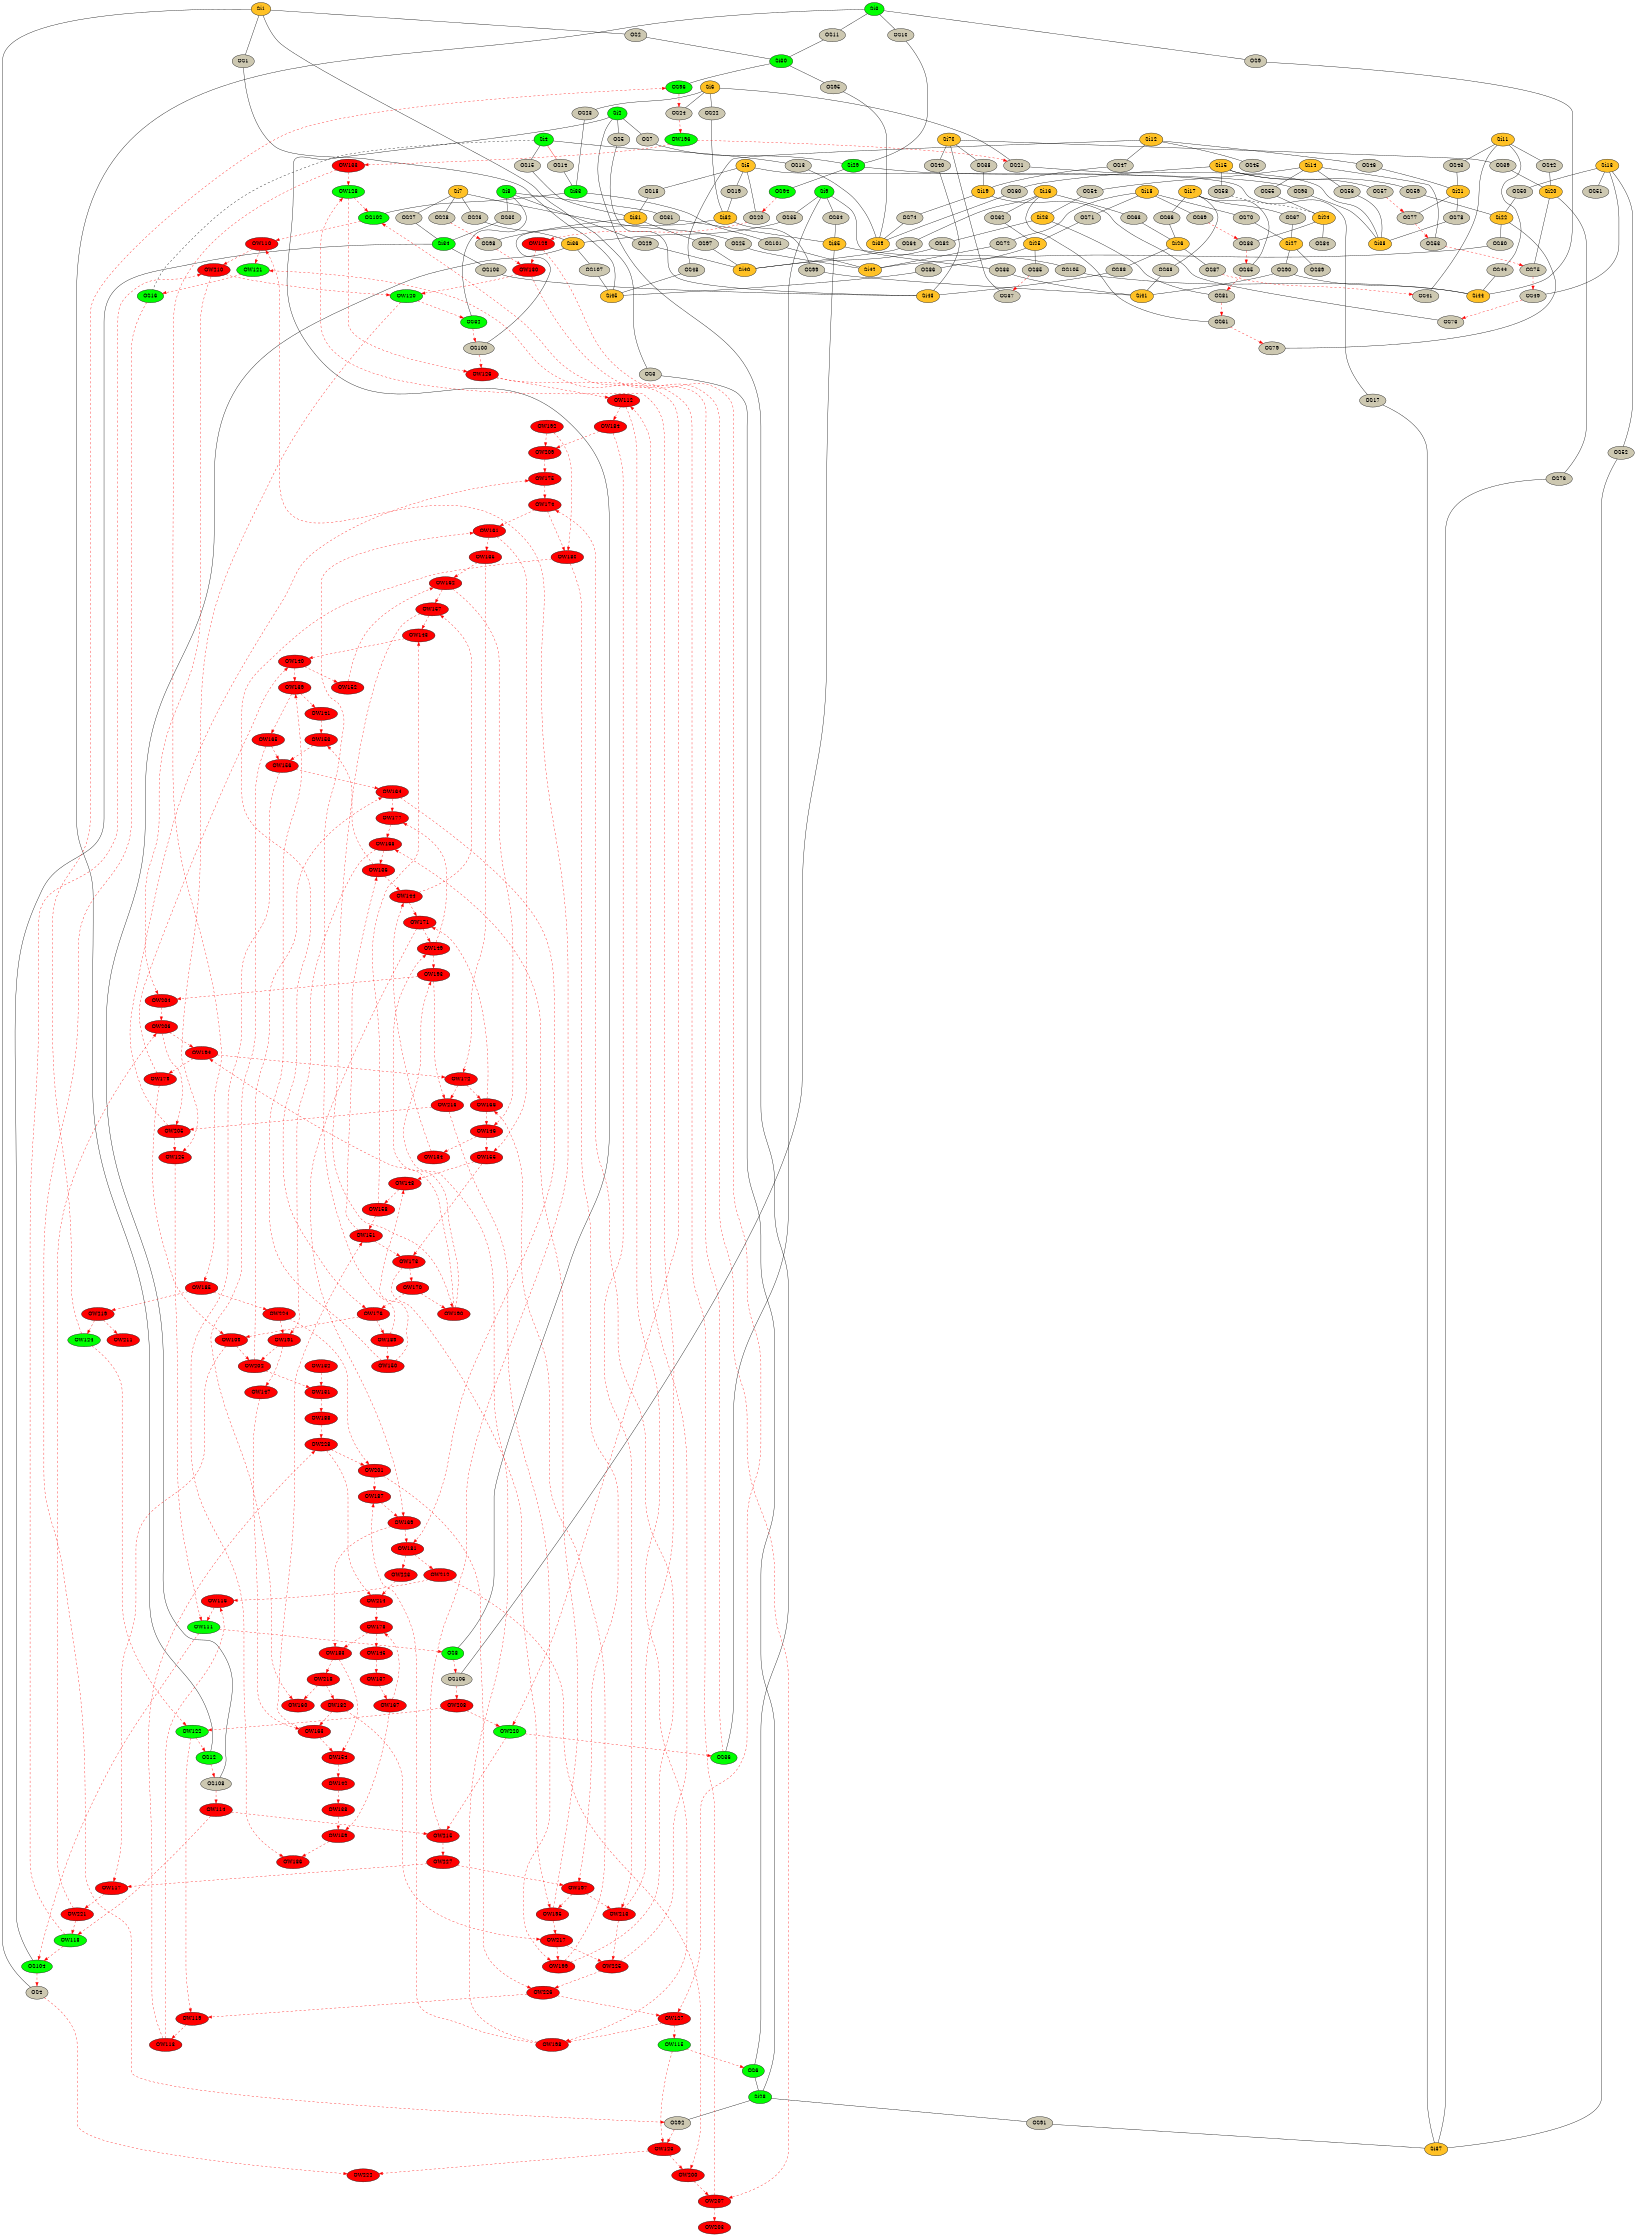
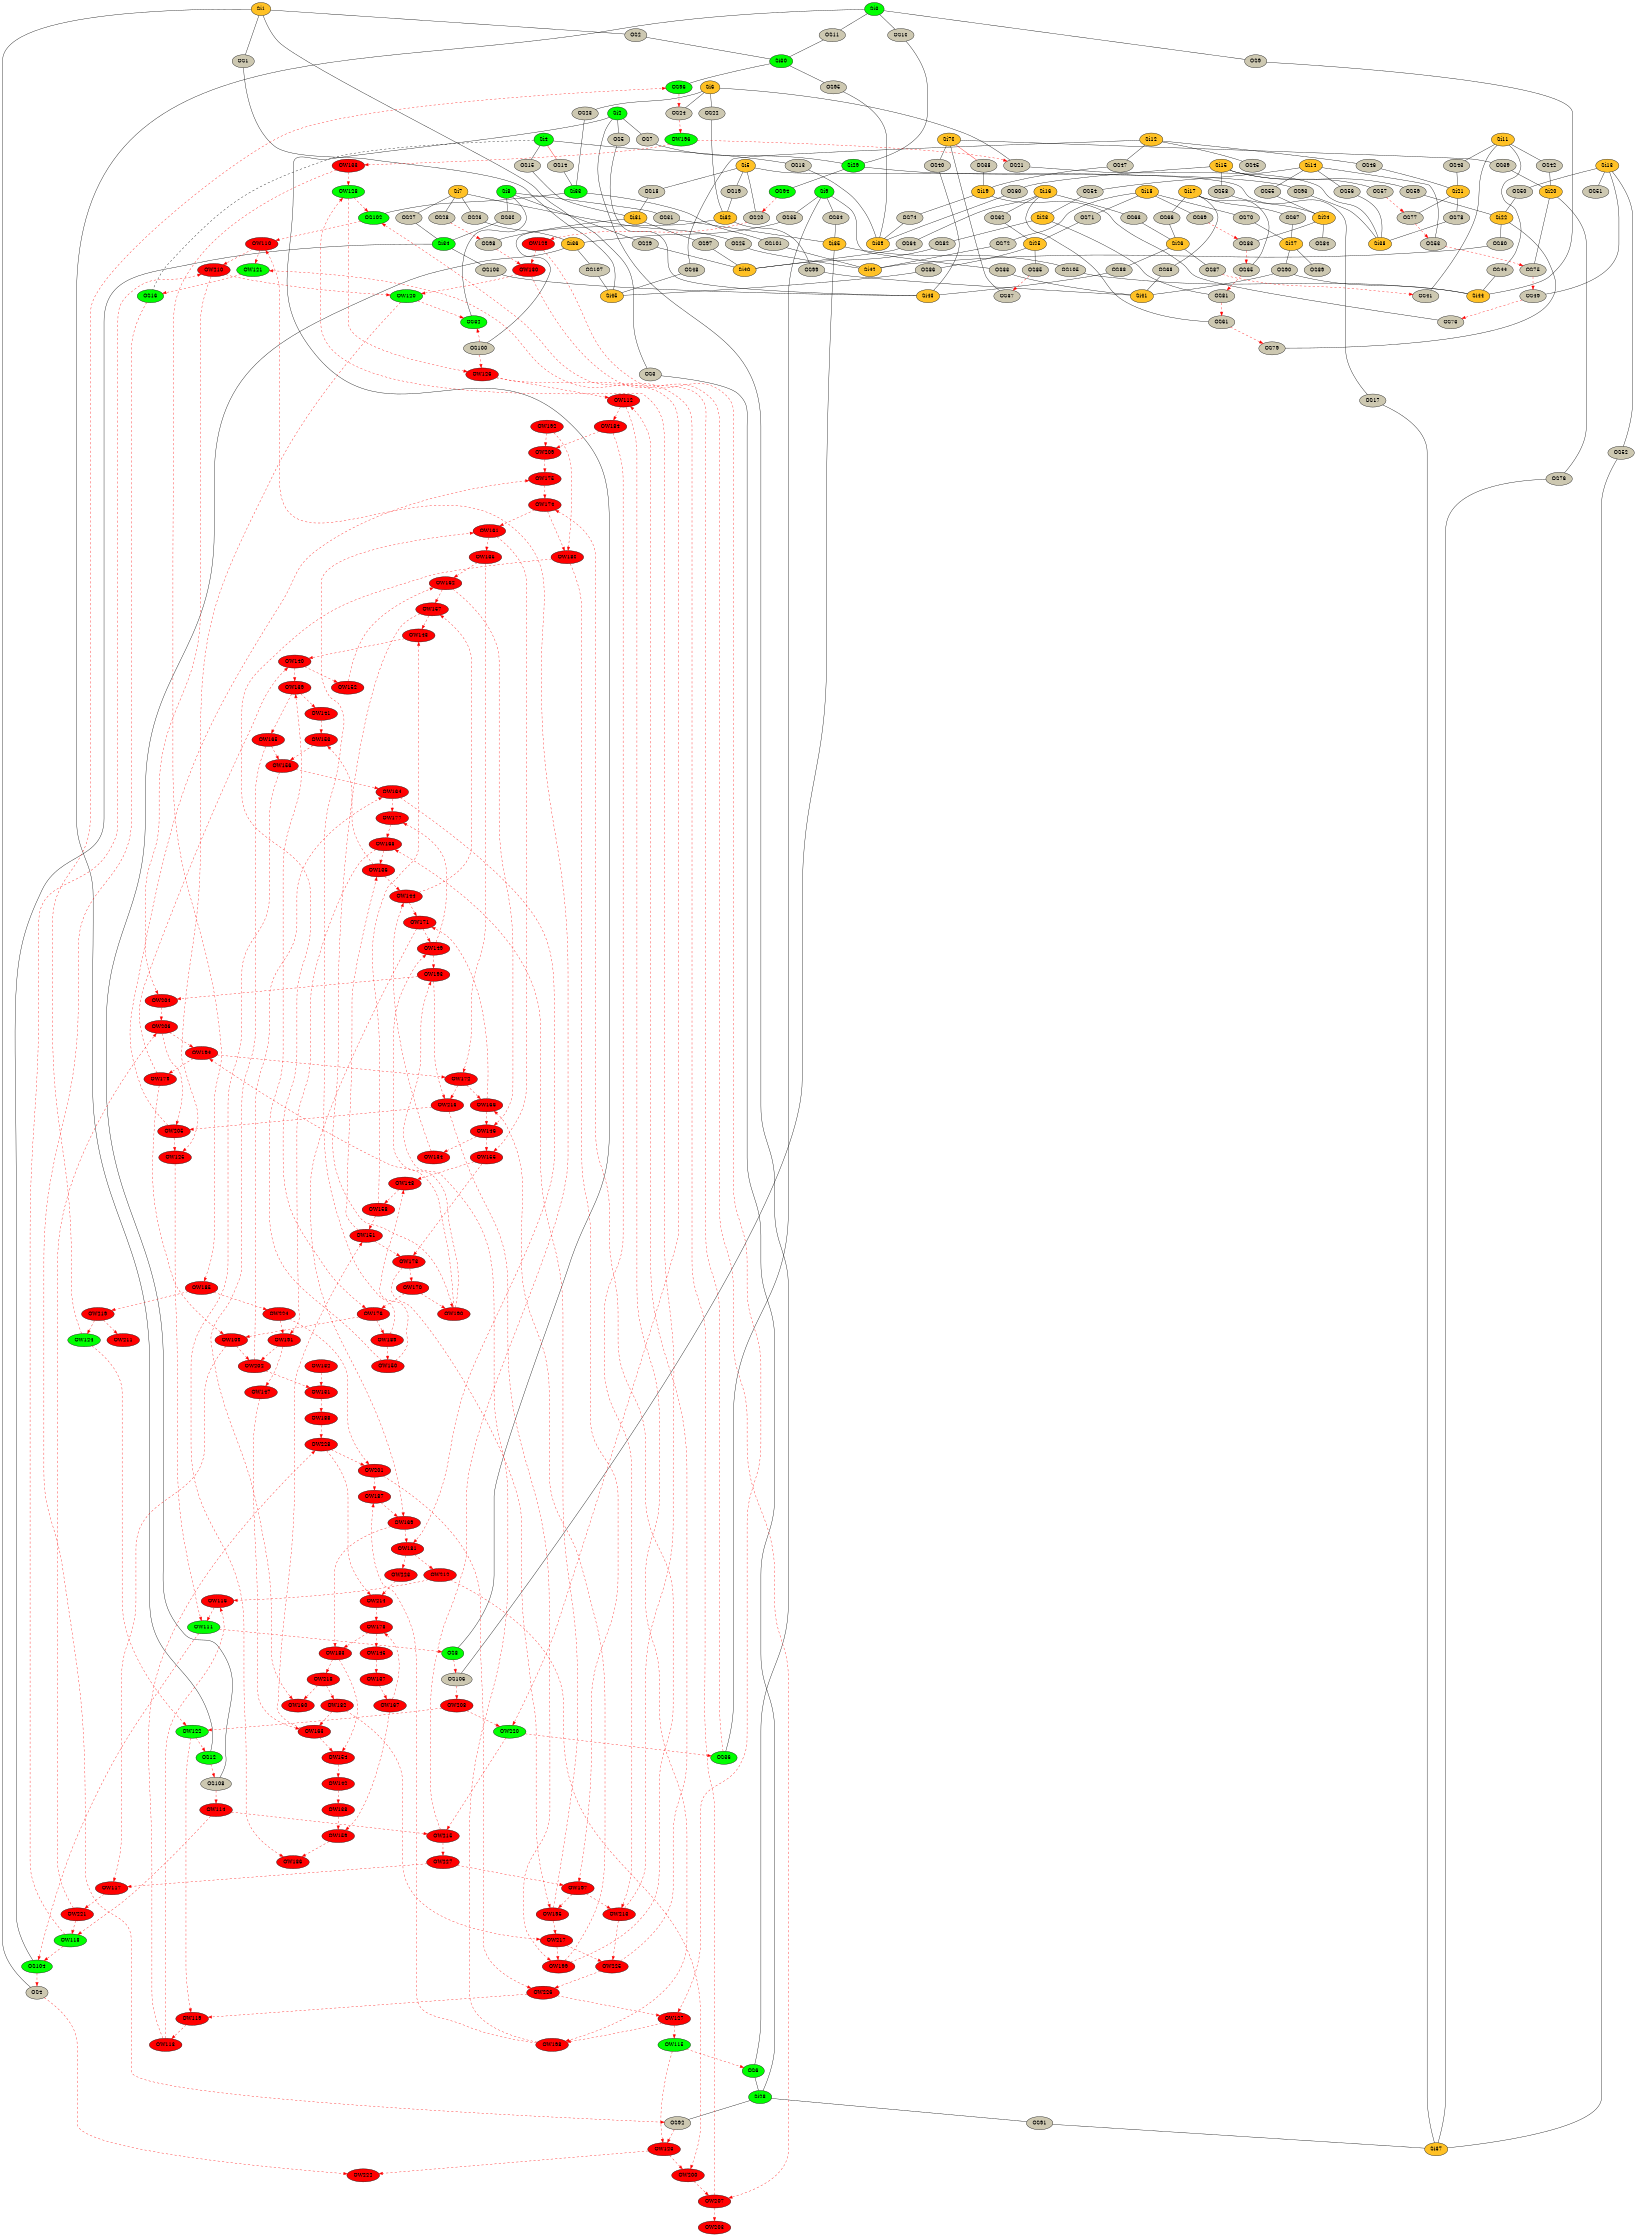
(965, 152) -> (965, 152)
(1284, 206) -> (1284, 206)
(474, 334) -> (479, 337)
